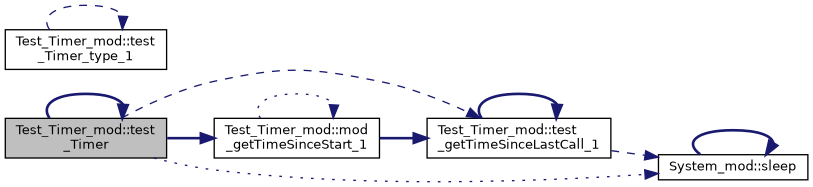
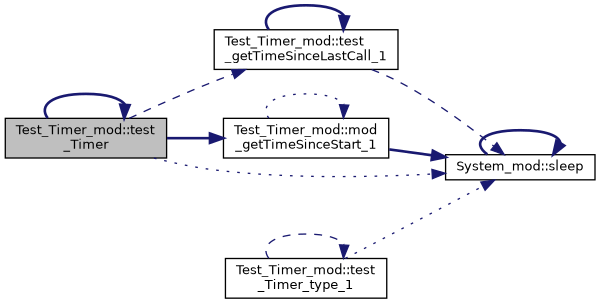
(397, 138) -> (411, 152)
none -> (414, 222)
